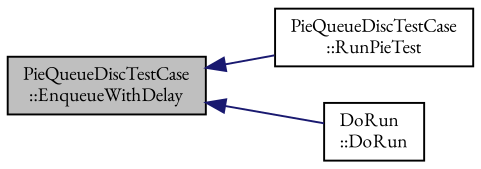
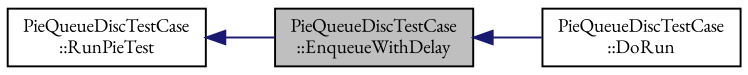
(250, 60) -> (250, 38)
(374, 132) -> (642, 38)
